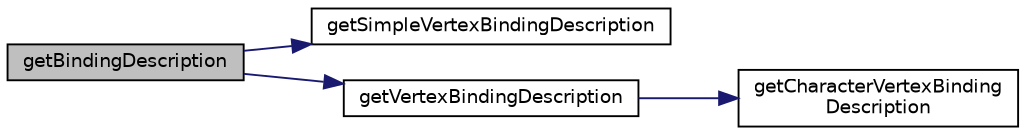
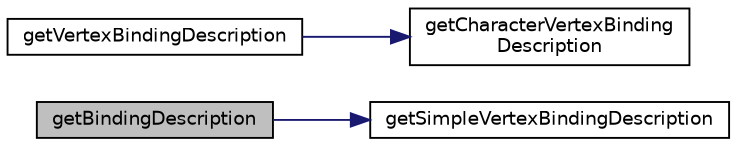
(284, 78) -> none
